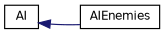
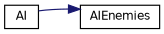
(65, 25) -> (53, 10)
